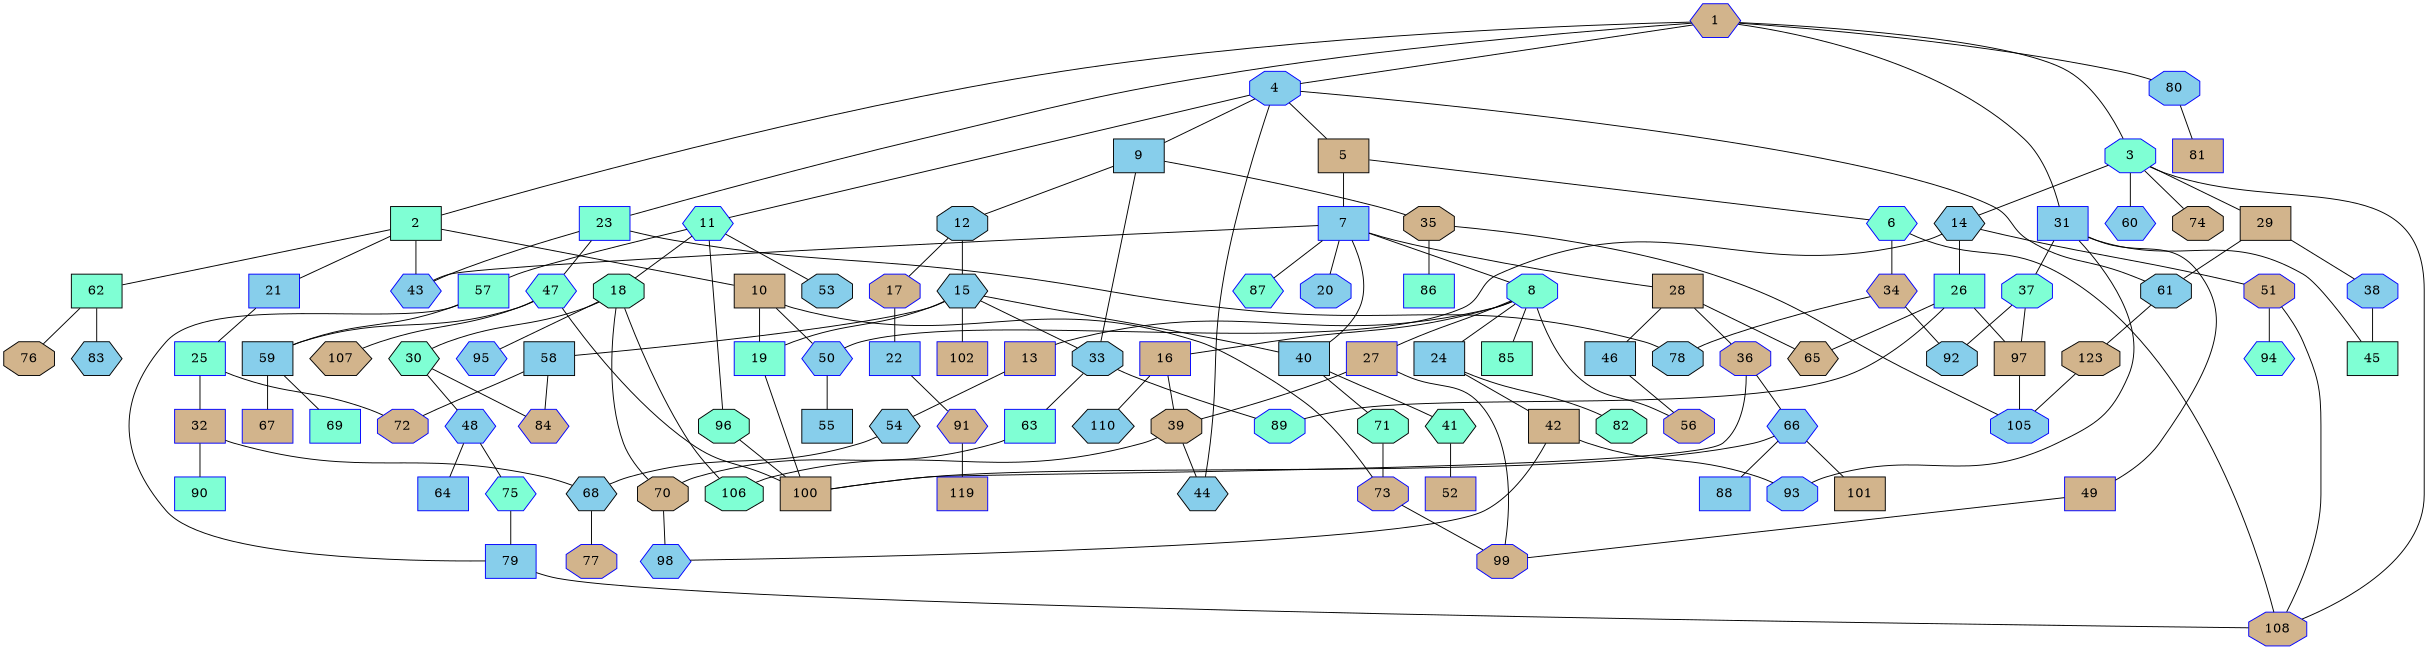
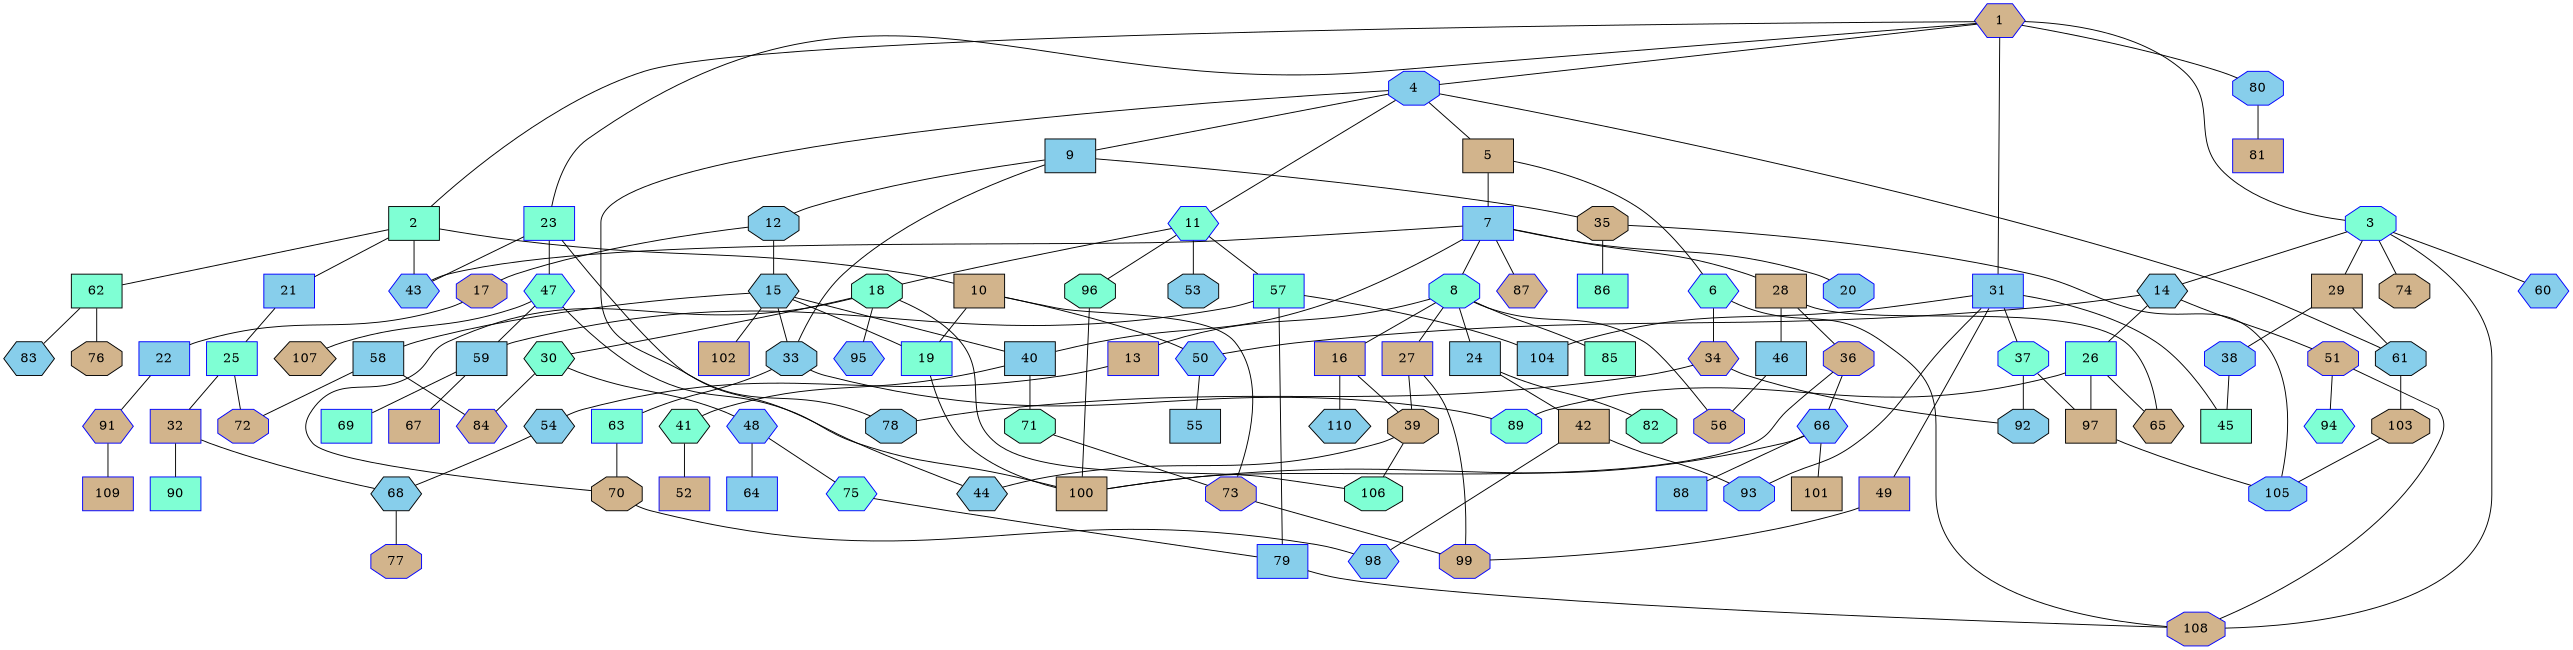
(1258, 291) -> (1522, 291)
none -> (1543, 359)
(2091, 359) -> (2401, 426)
(962, 494) -> (108, 494)
